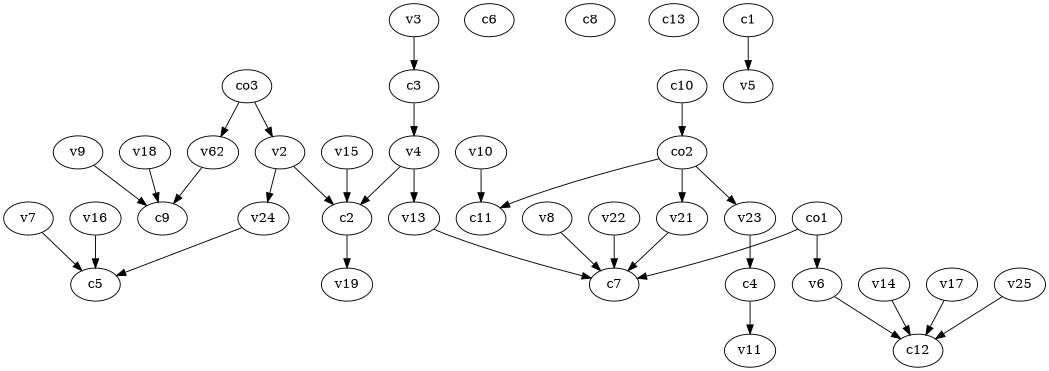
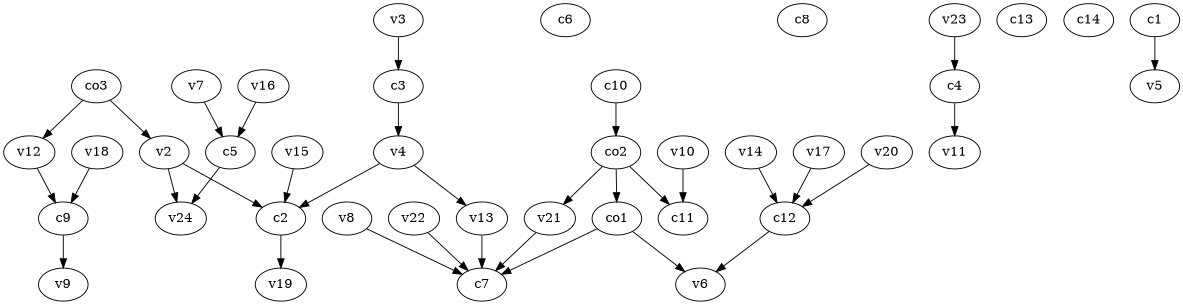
none -> (1089, 20)
(213, 152) -> (29, 152)
(713, 182) -> (616, 181)
(117, 183) -> (63, 247)
(184, 250) -> (207, 184)
(1020, 285) -> (887, 152)
(864, 315) -> (746, 249)
